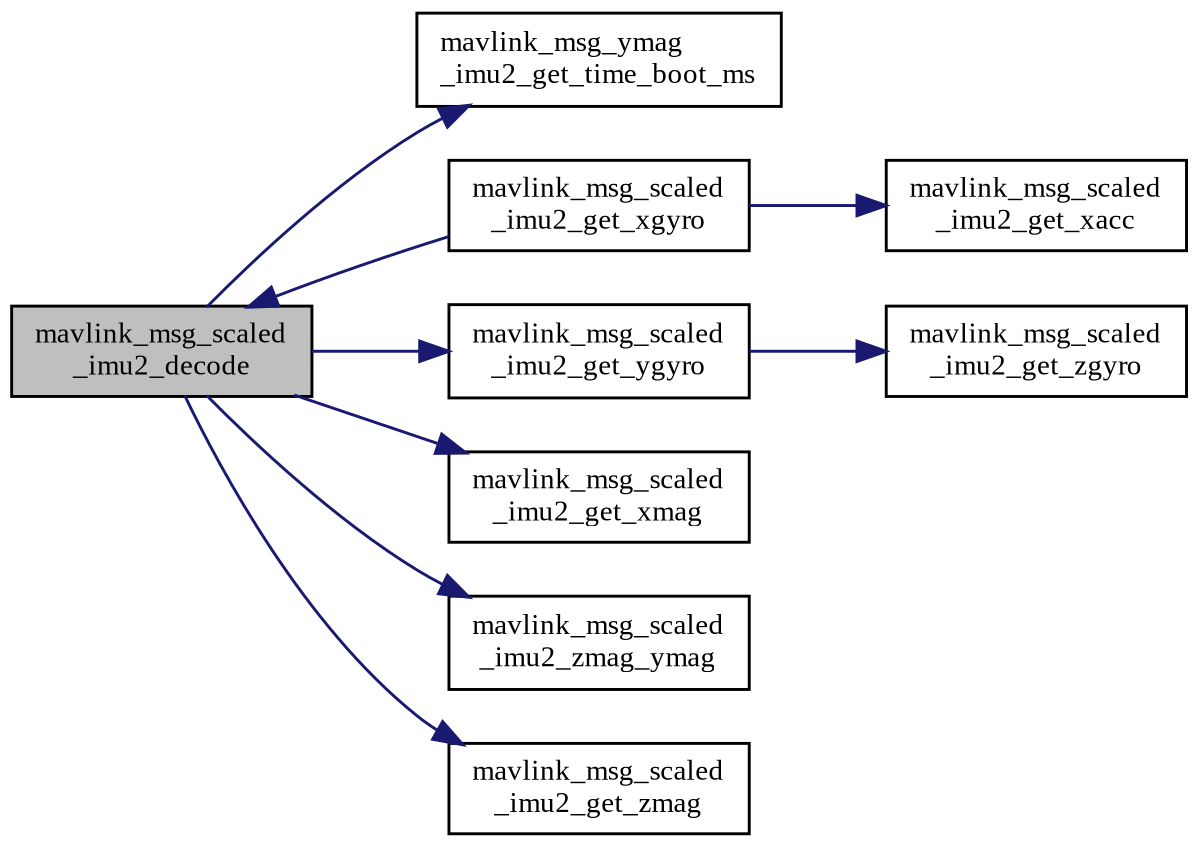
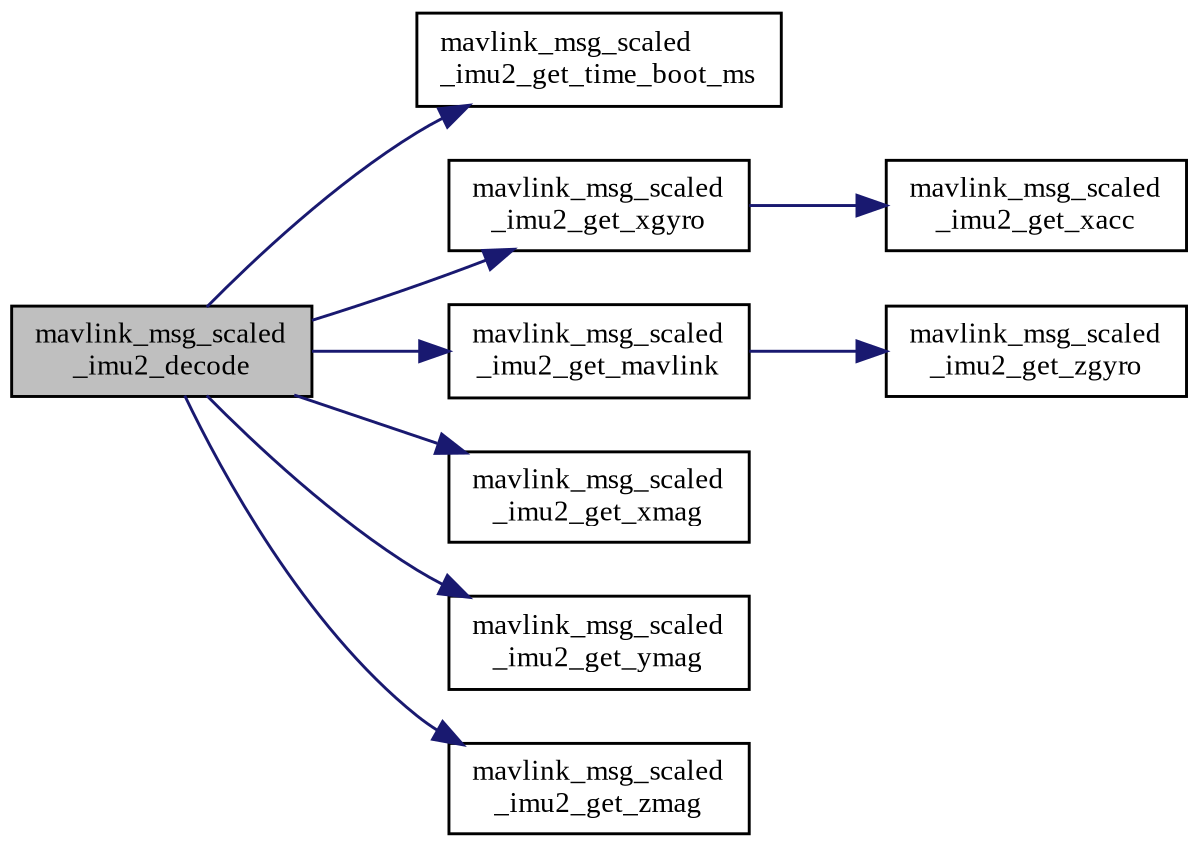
(599, 60) -> (599, 60)
(362, 265) -> (400, 292)
(599, 351) -> (599, 351)
(599, 643) -> (599, 643)
